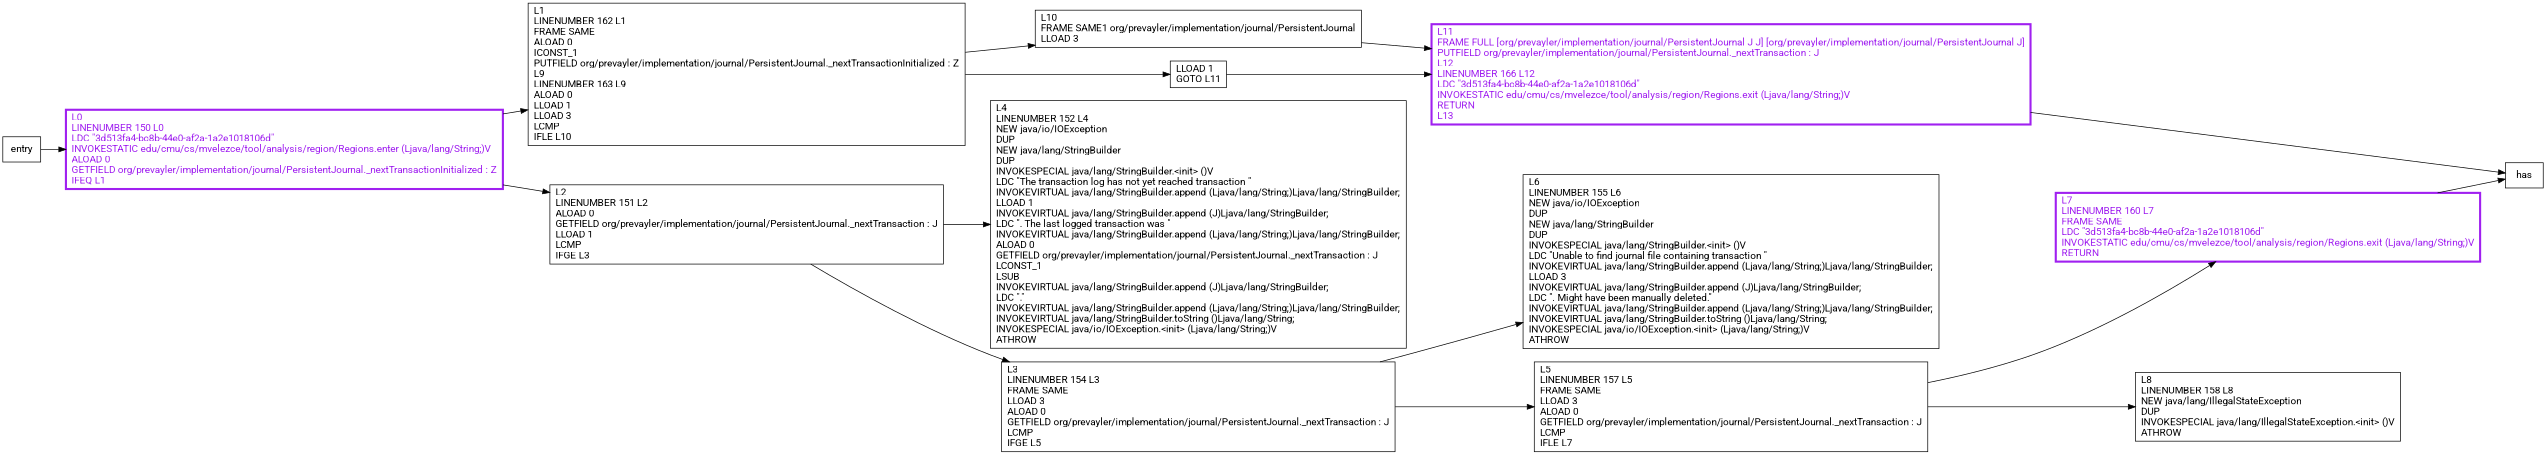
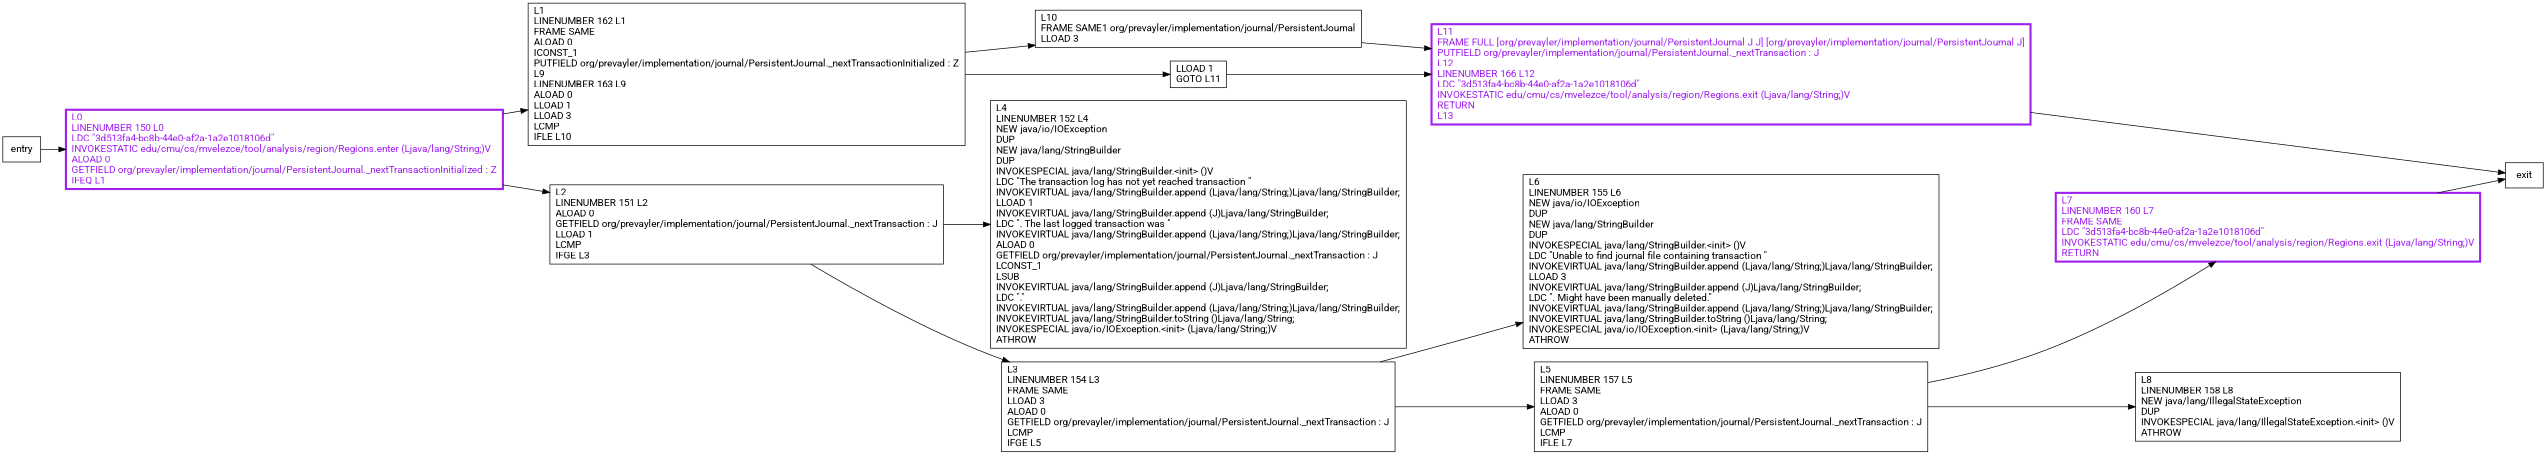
(2524, 175) -> (2524, 175)
